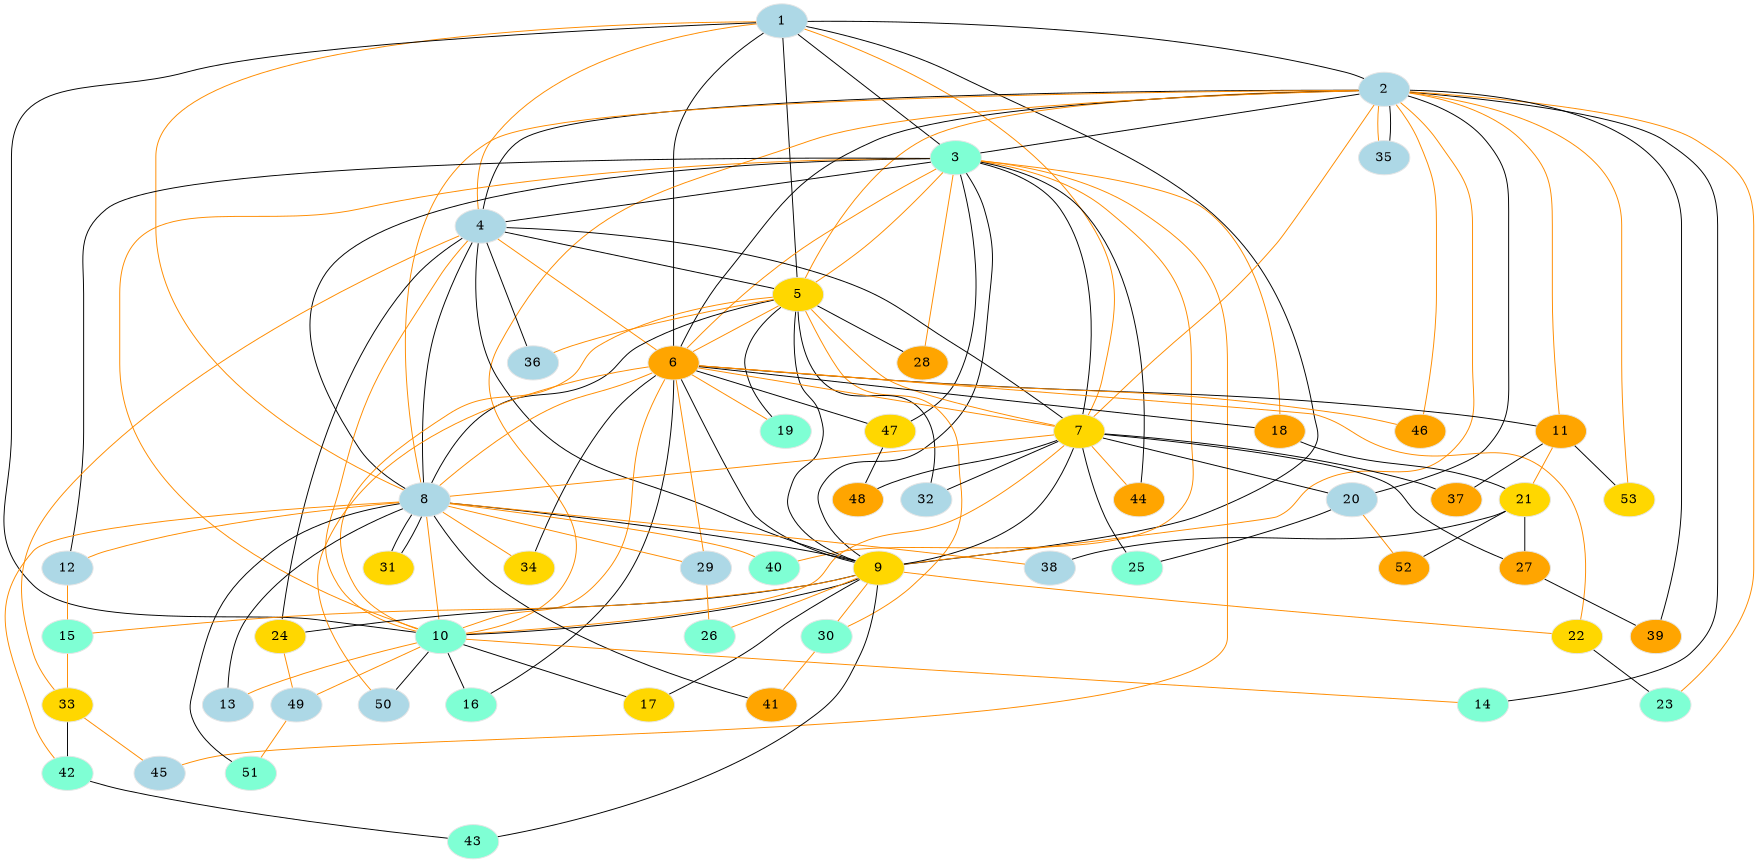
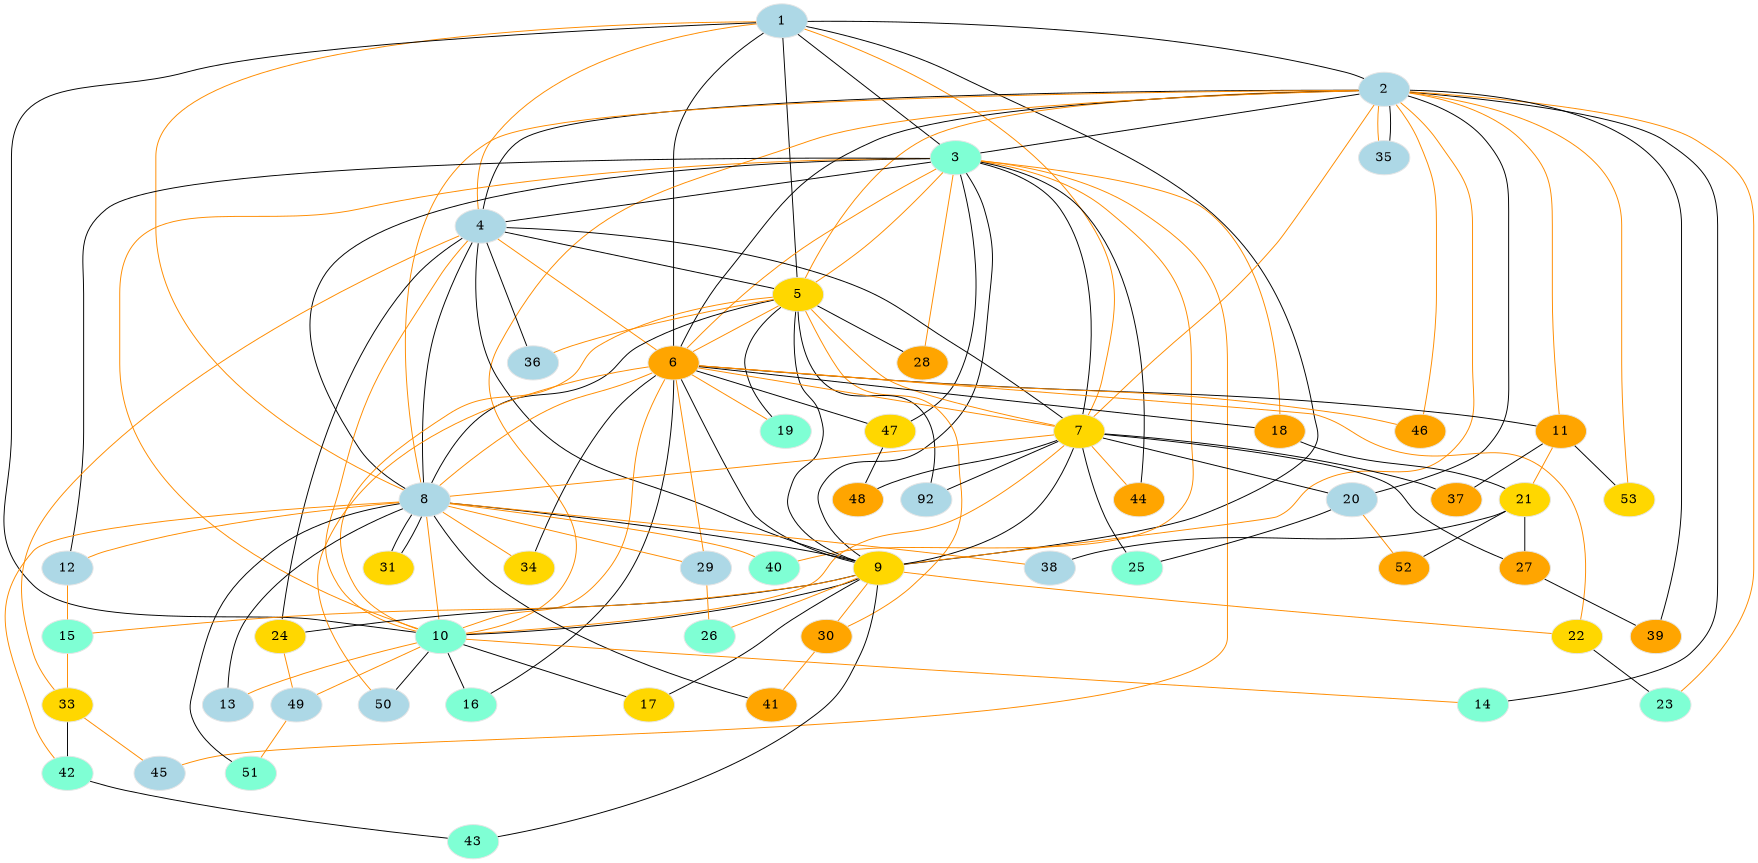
(926, 500) -> (926, 500)
(827, 636) -> (827, 636)
